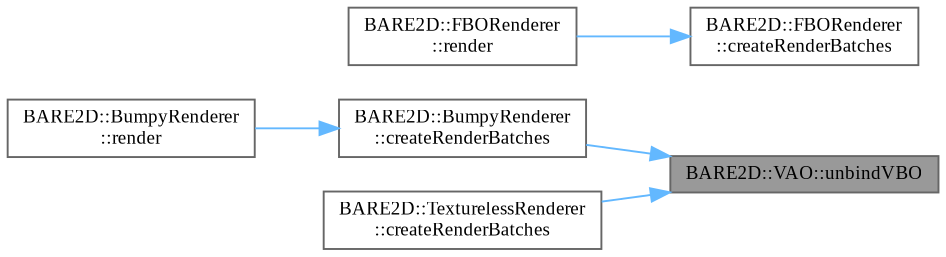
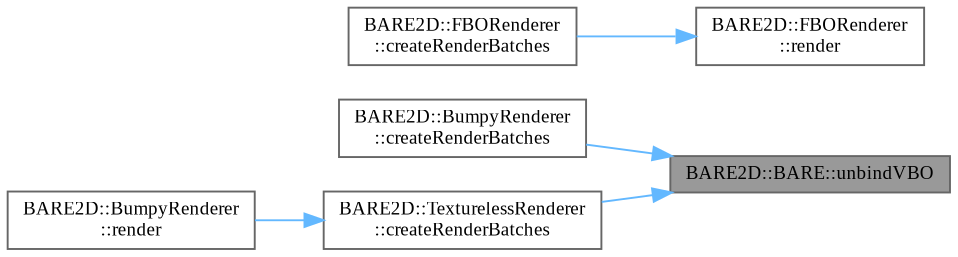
(623, 36) -> (626, 36)
(287, 128) -> (280, 220)
(804, 174) -> (810, 174)
